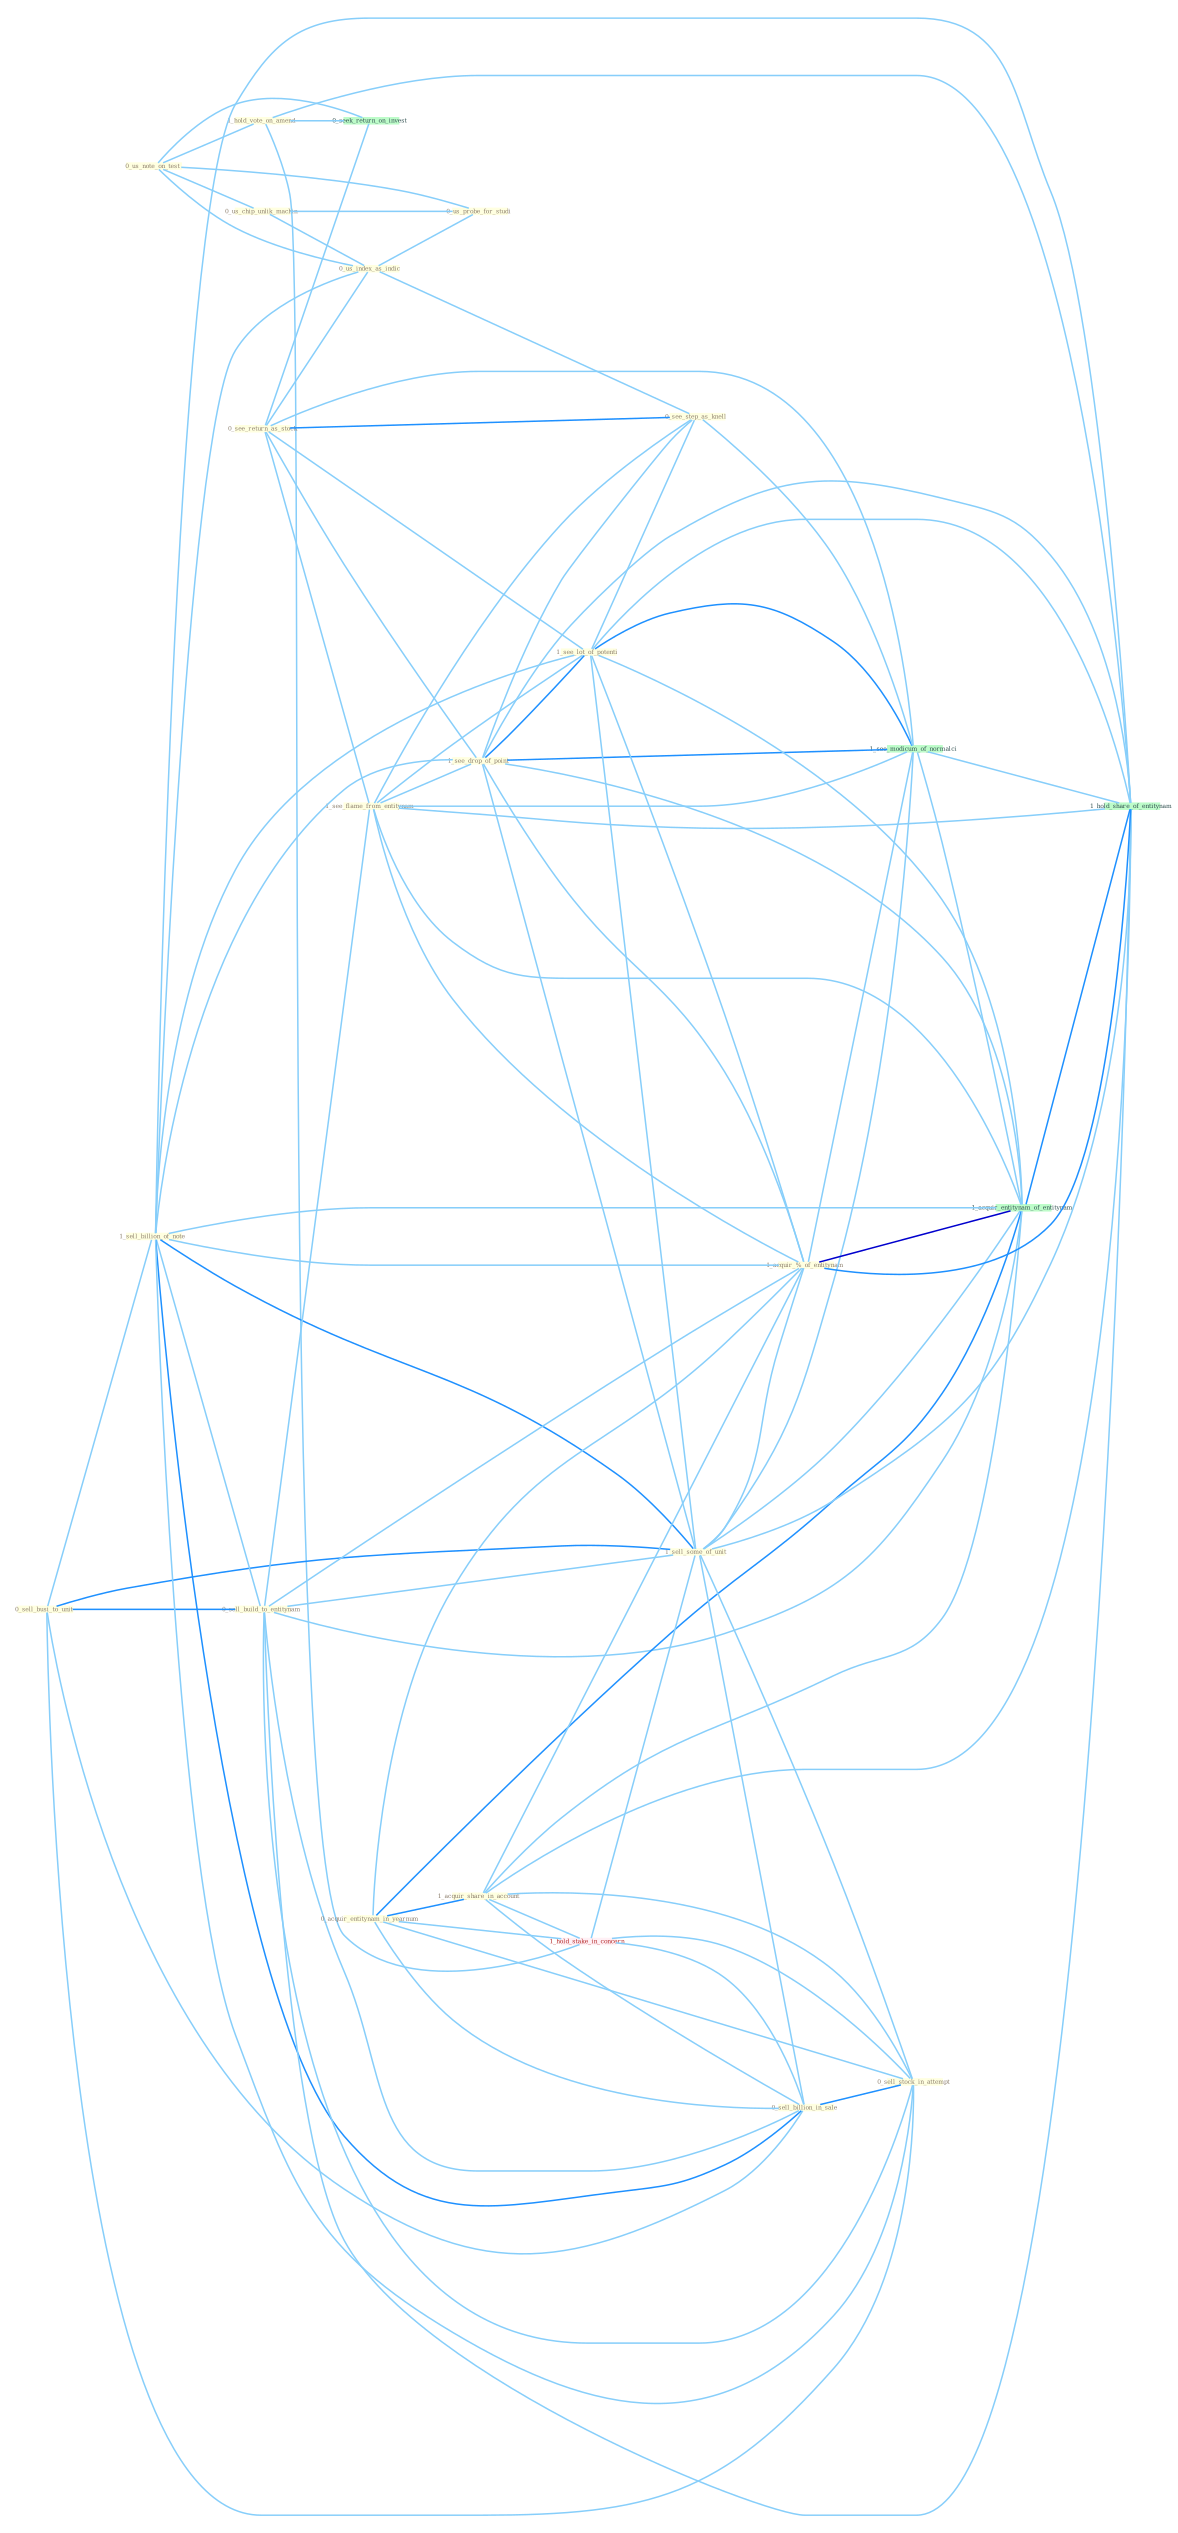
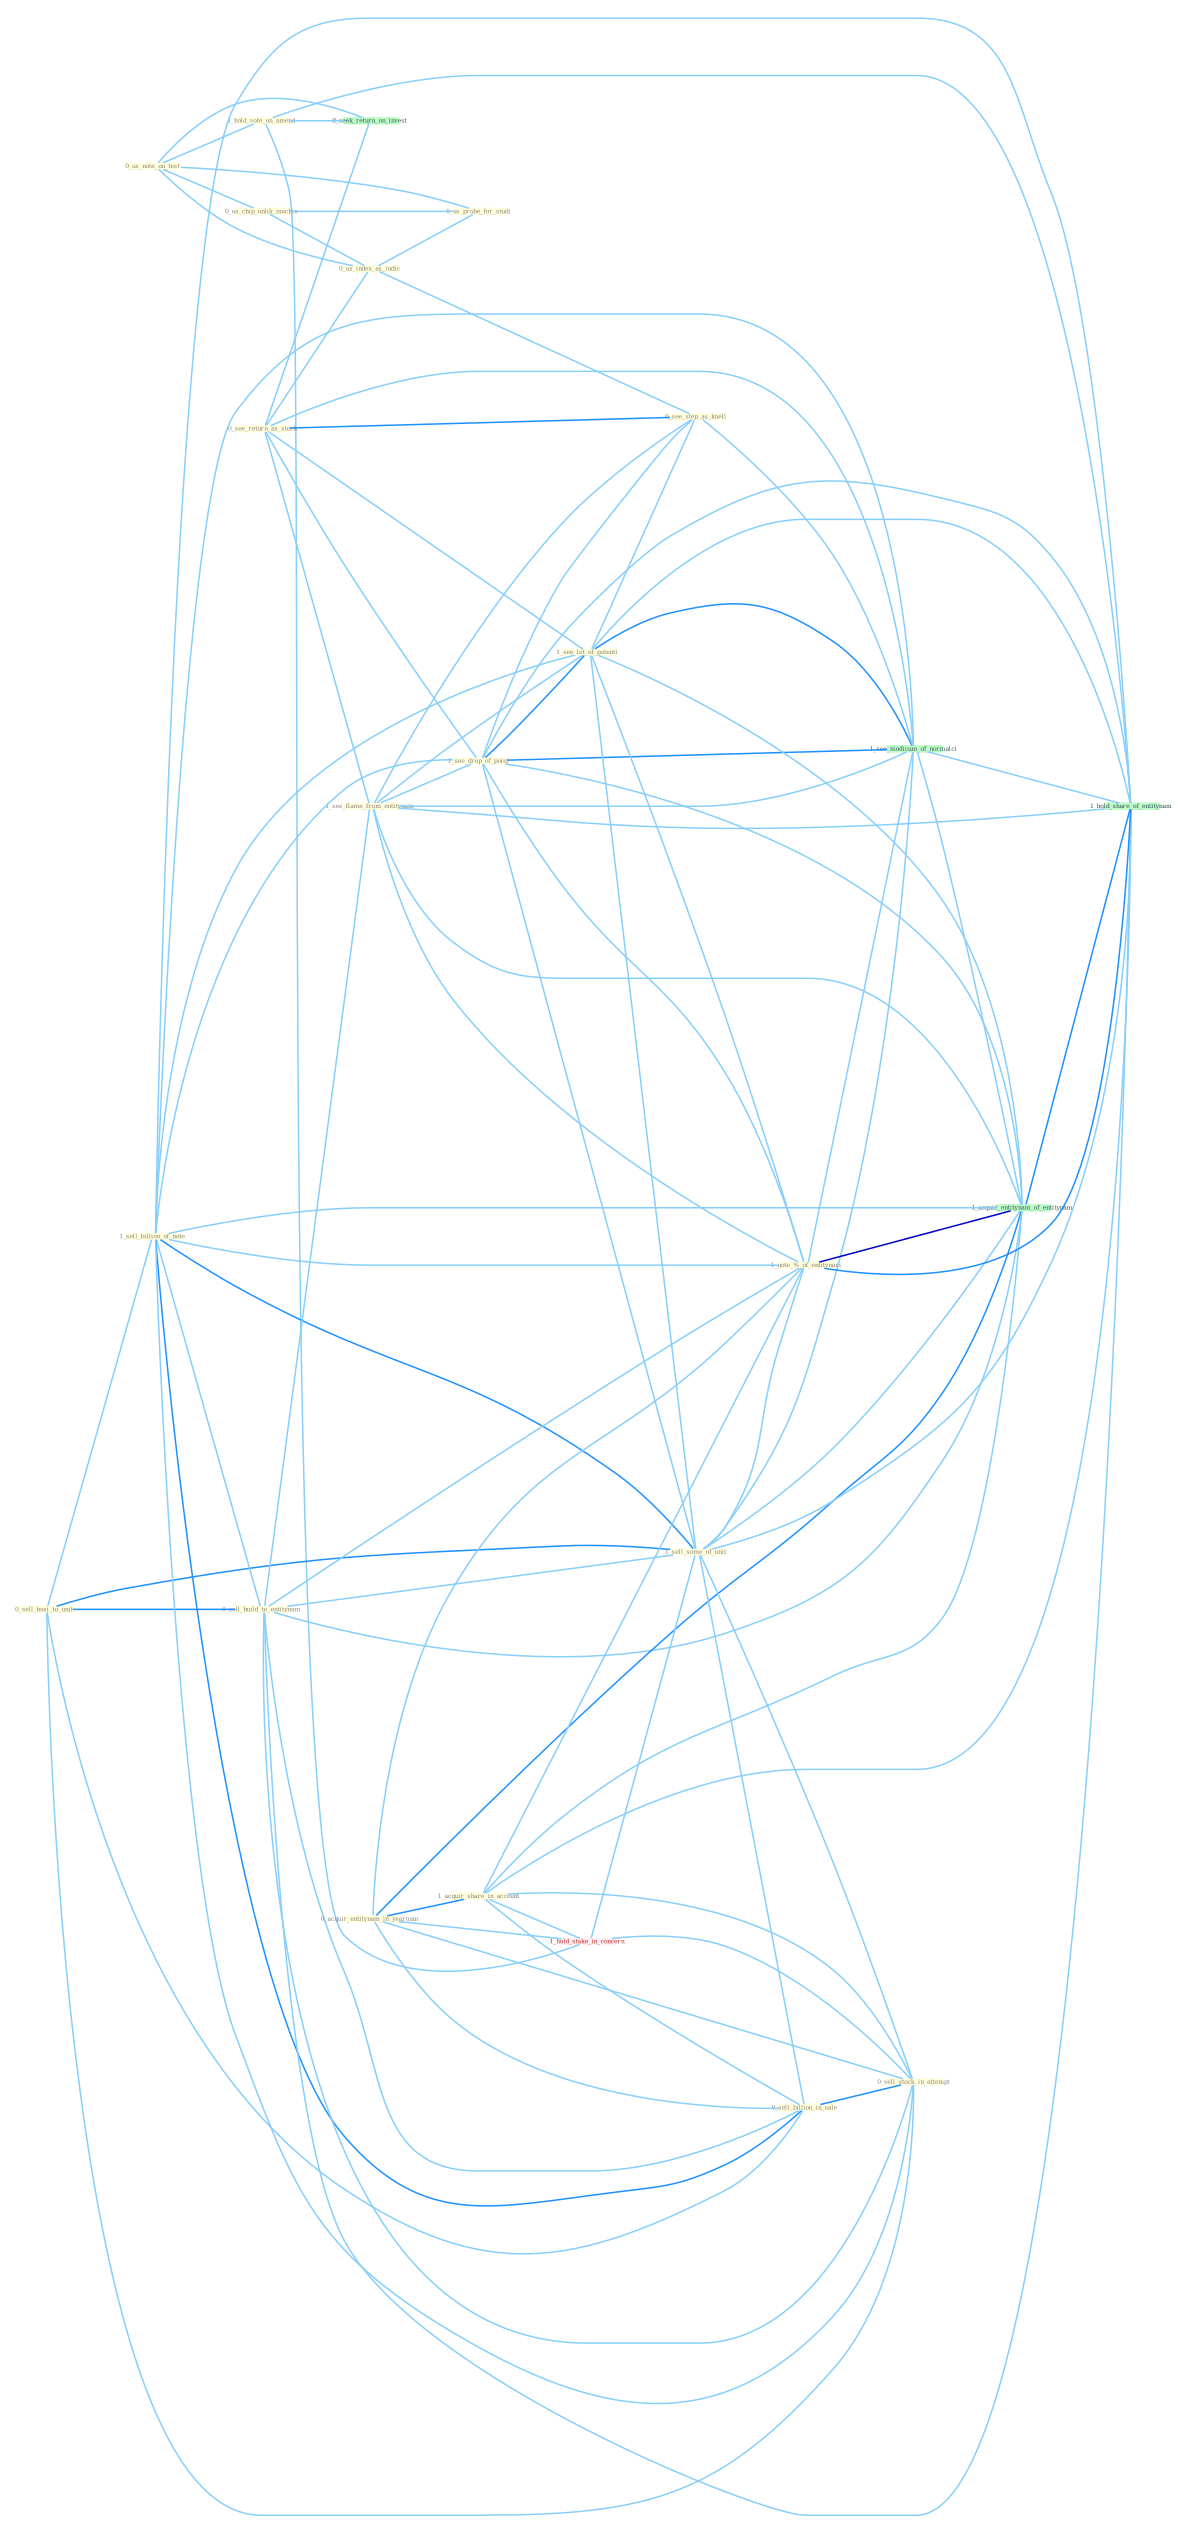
(184, 715) -> (305, 345)
(806, 1265) -> (806, 1265)
(738, 1990) -> none
